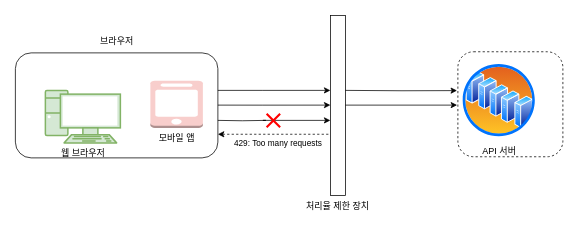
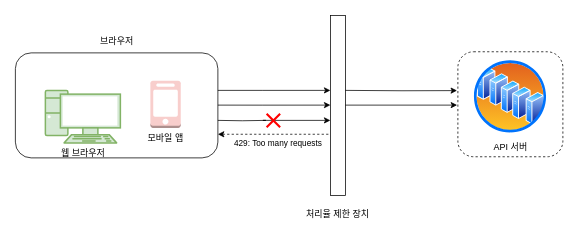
(499, 101) -> (510, 97)
(177, 104) -> (166, 104)
(338, 207) -> (338, 214)
